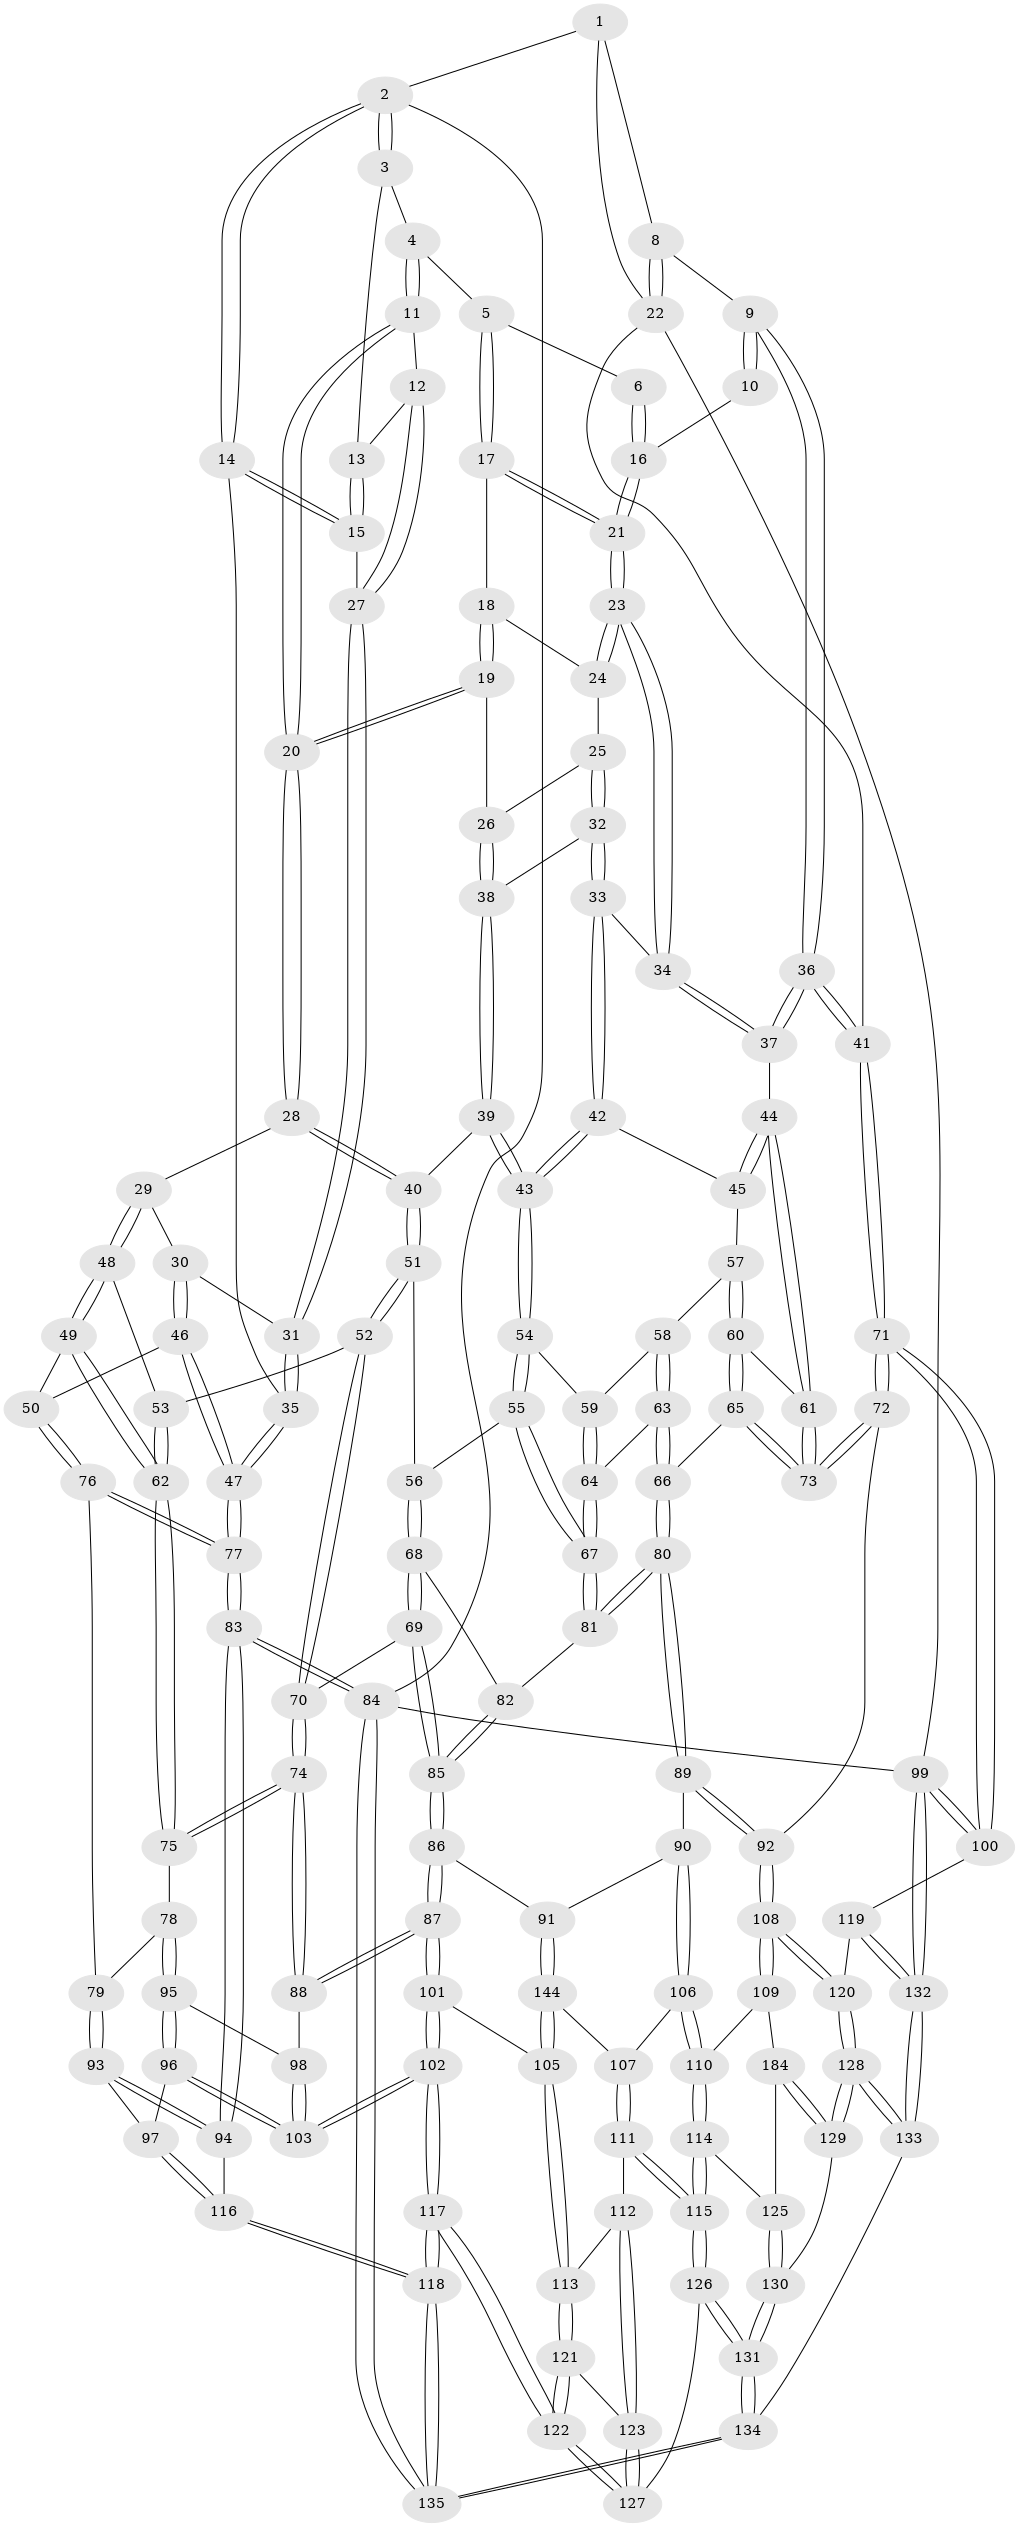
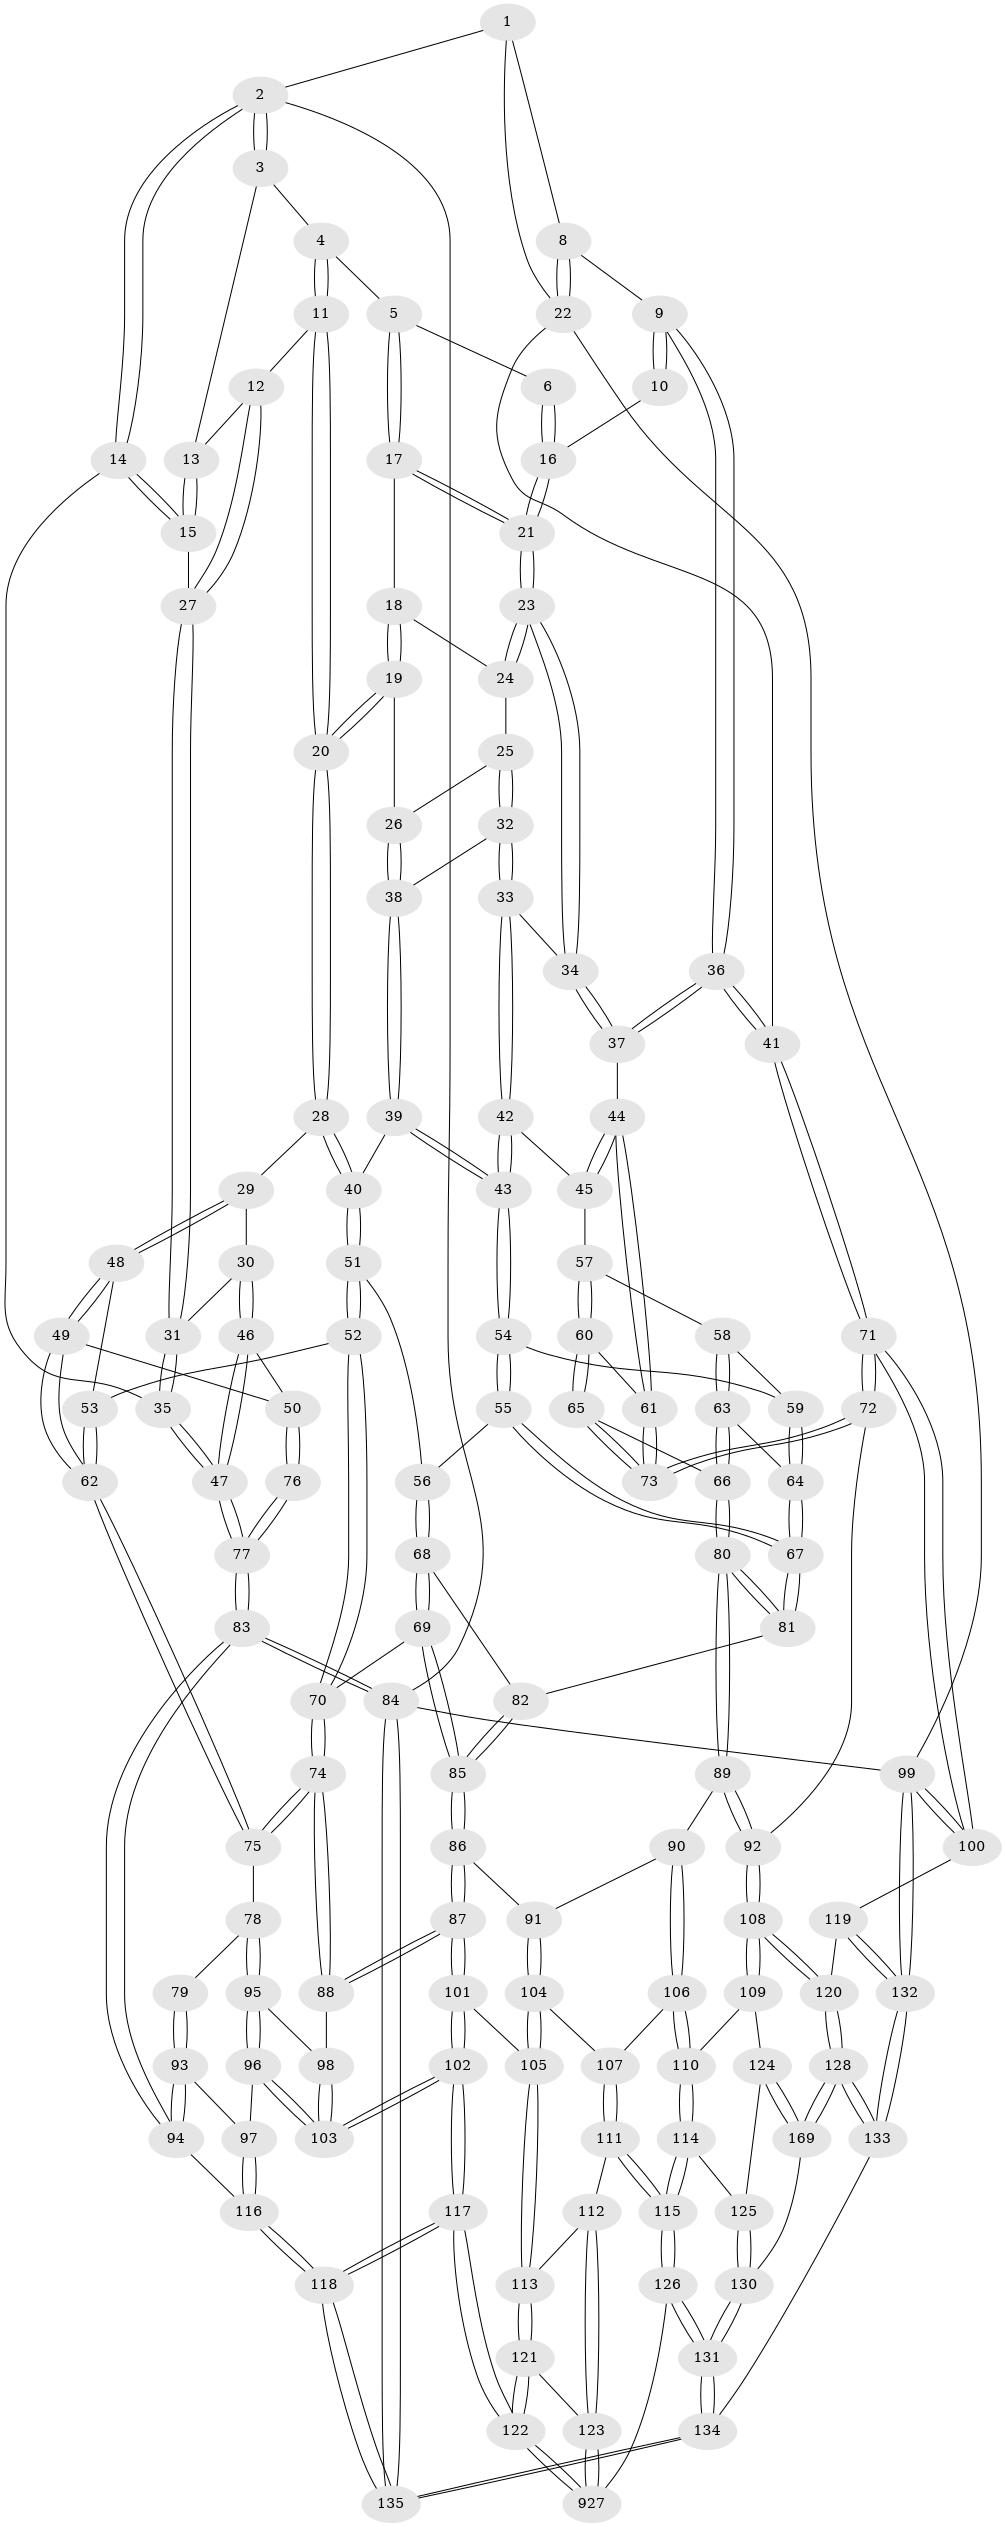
(92, 1738) -> none
(548, 1993) -> (534, 1993)
(776, 2066) -> (762, 2066)
(833, 2139) -> (802, 2139)
(633, 2504) -> (592, 2504)
